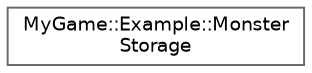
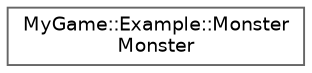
(156, 36) -> (156, 36)
